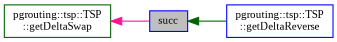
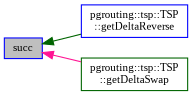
(135, 21) -> (67, 58)
